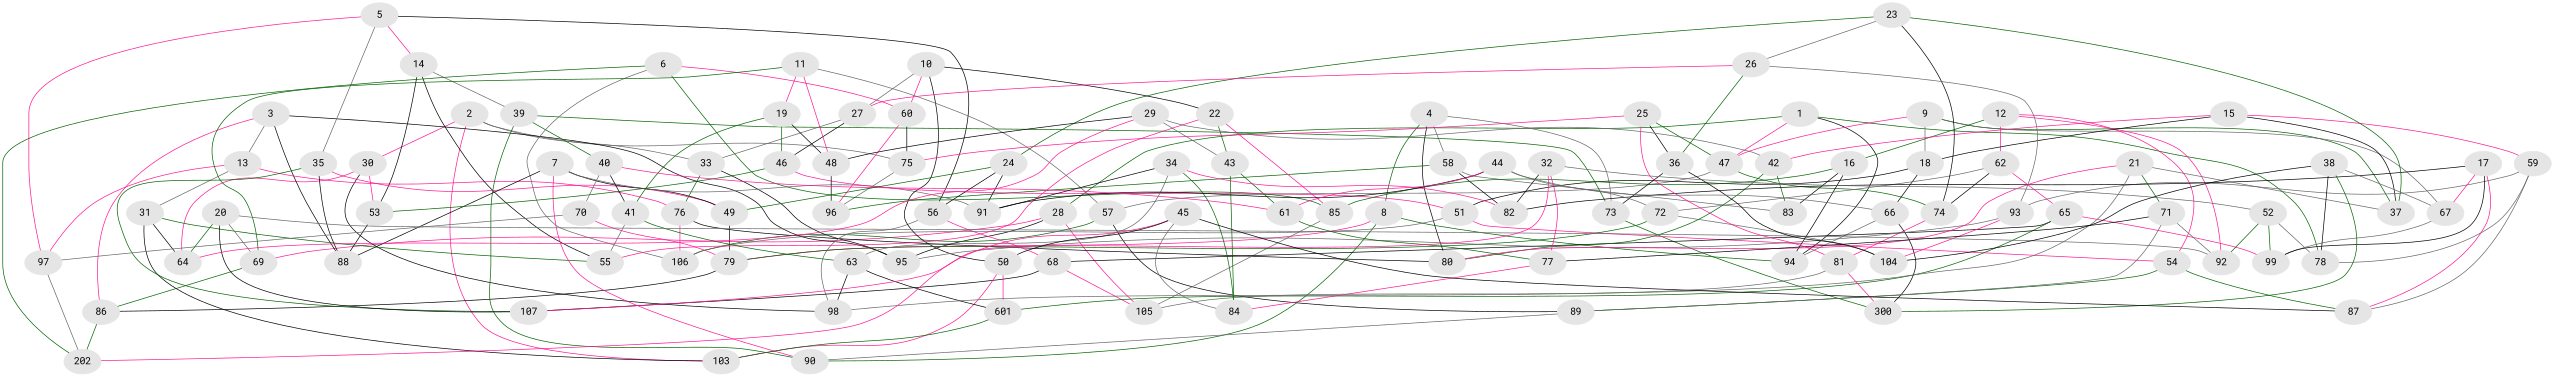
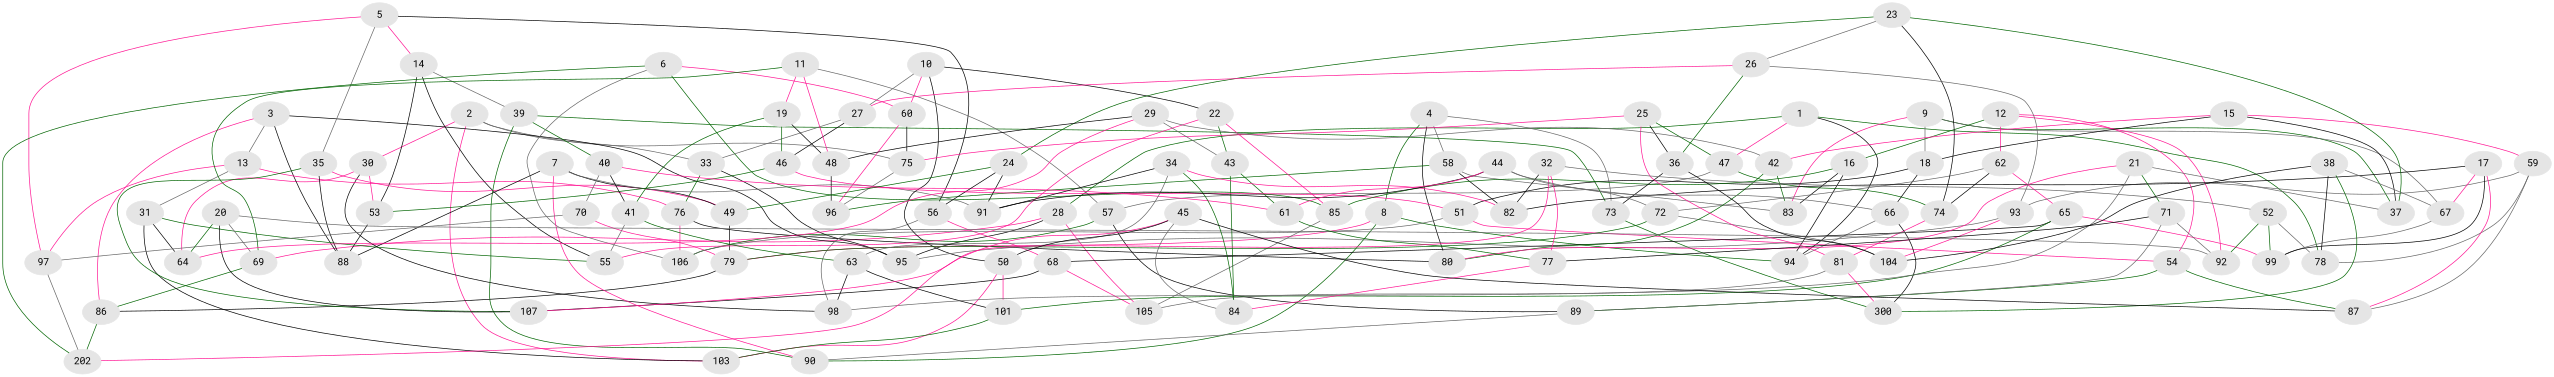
(1822, 132) -> (1837, 143)
(1003, 312) -> (1003, 312)
